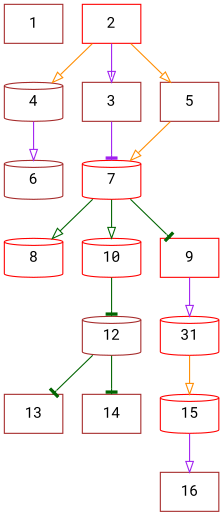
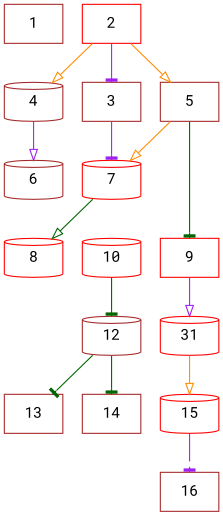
(112, 60) -> (112, 60)
(112, 214) -> none
(148, 217) -> (190, 177)
(190, 448) -> (190, 448)
